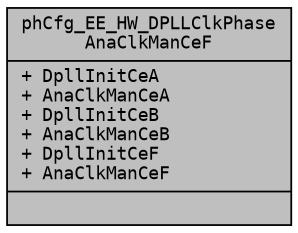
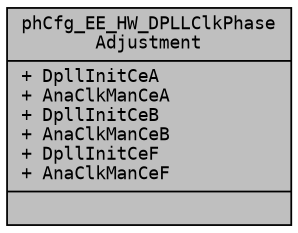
(149, 43) -> (149, 43)
